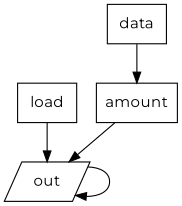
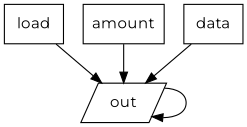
(137, 58) -> (173, 60)
